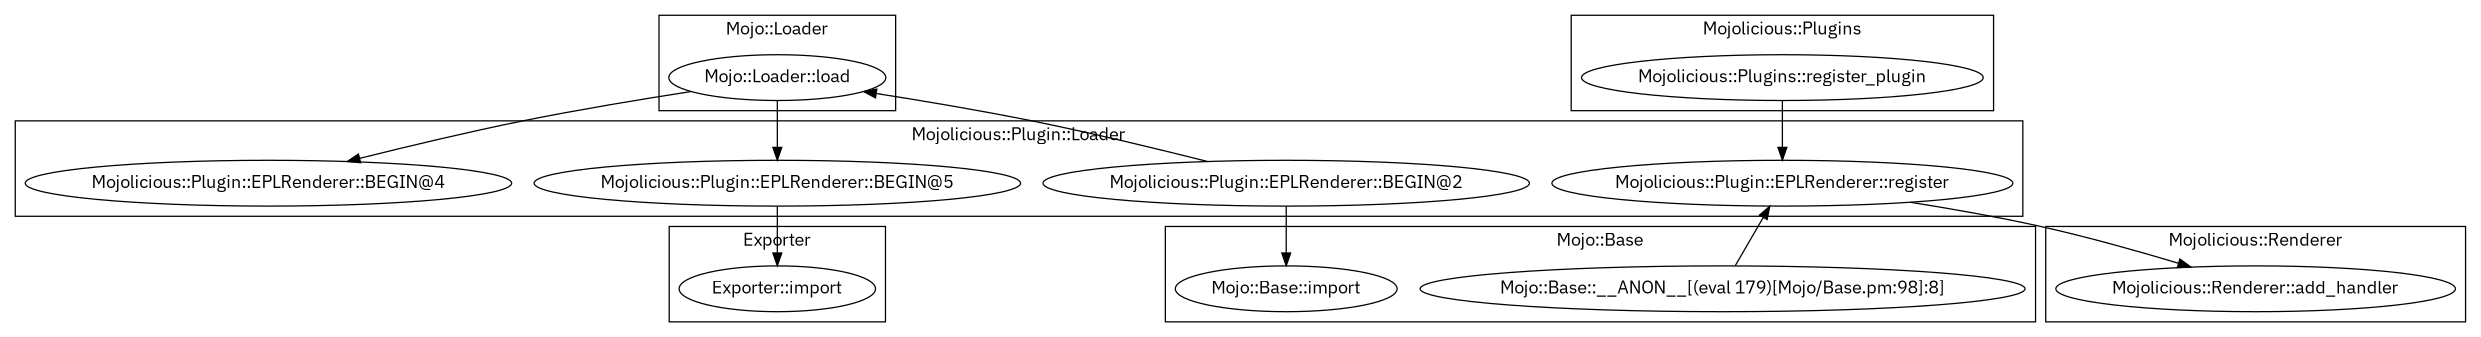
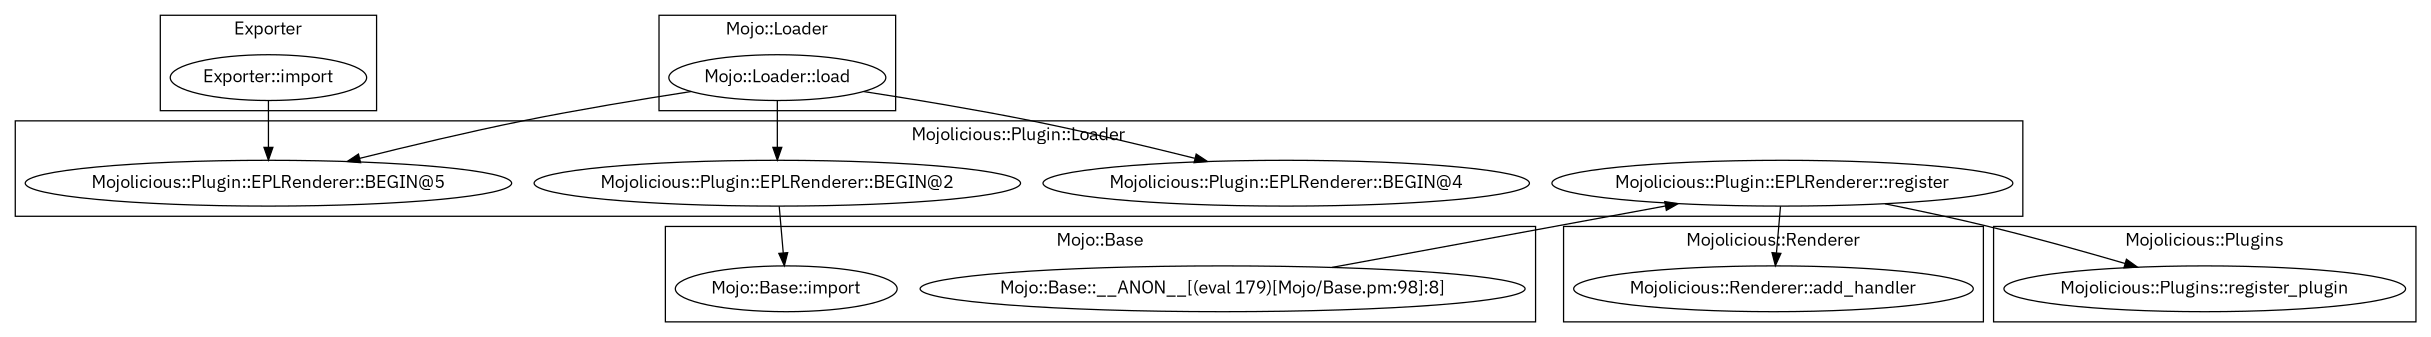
(1782, 129) -> (2024, 235)
(1076, 130) -> (777, 129)
(777, 234) -> (268, 129)
